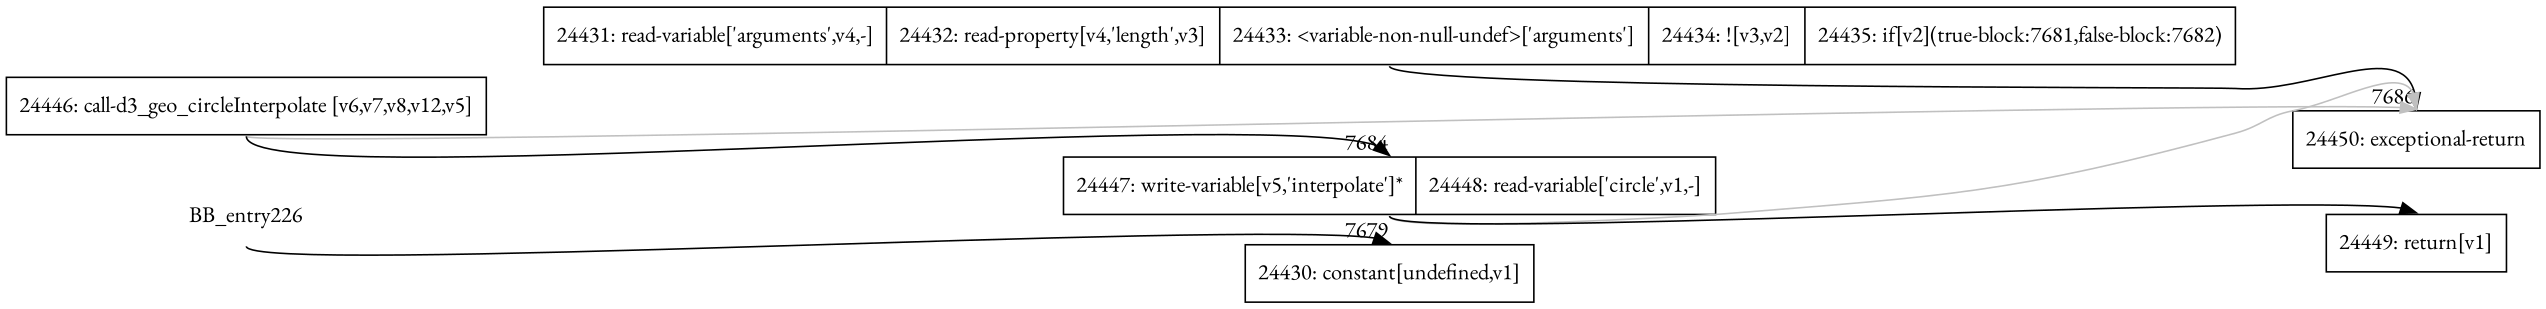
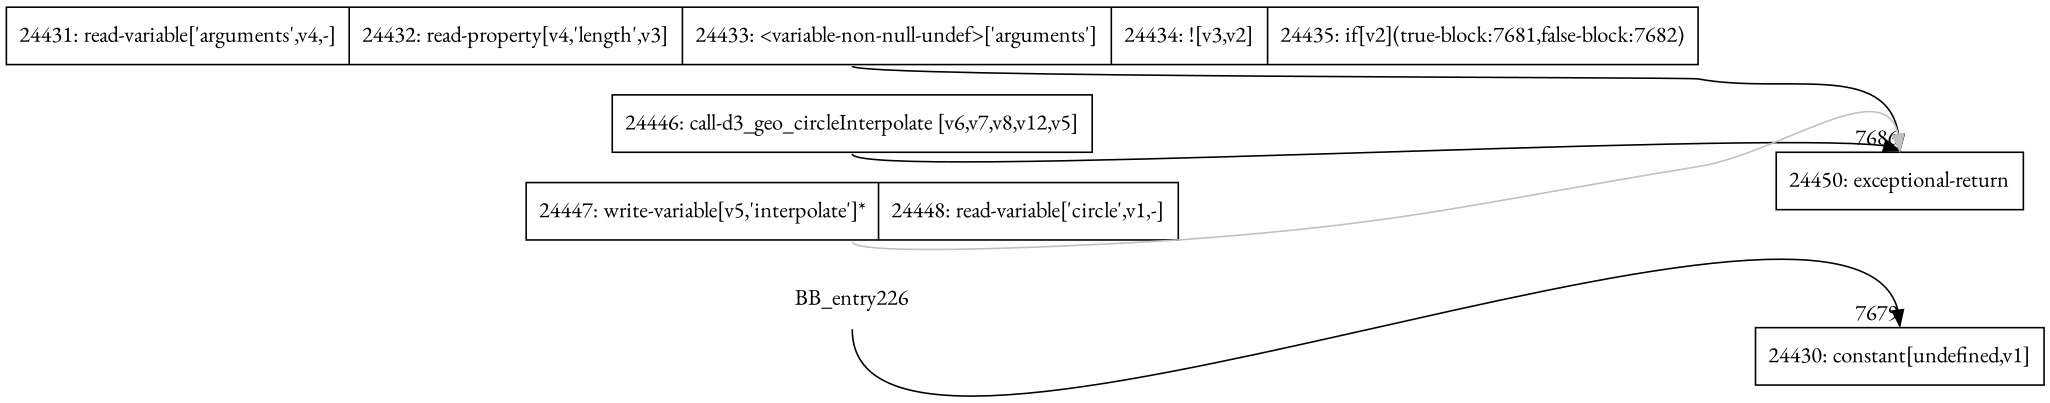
(1323, 123) -> (1368, 153)
(810, 146) -> none
(2416, 243) -> none
